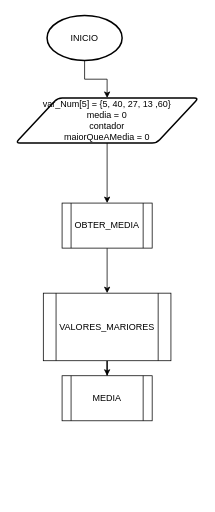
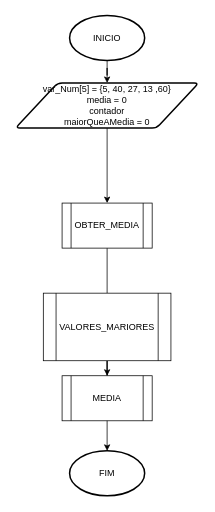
(84, 38) -> (107, 38)
(107, 120) -> (107, 105)
(107, 286) -> (107, 288)
none -> (107, 444)
none -> (107, 473)
